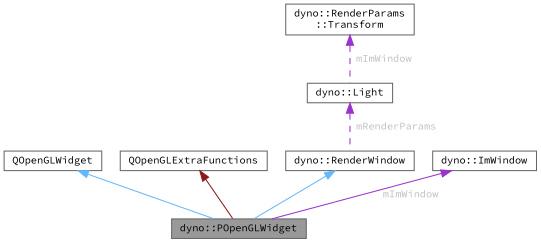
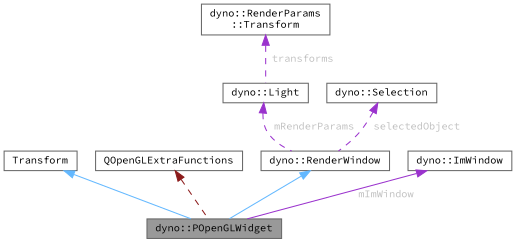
(381, 59) -> (300, 59)
none -> (382, 93)
(53, 161) -> (41, 161)
(219, 199) -> (195, 199)
